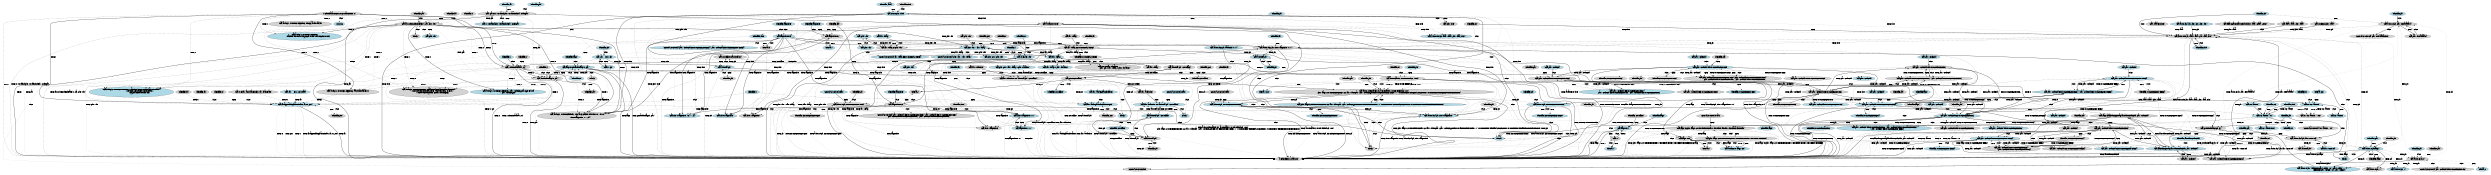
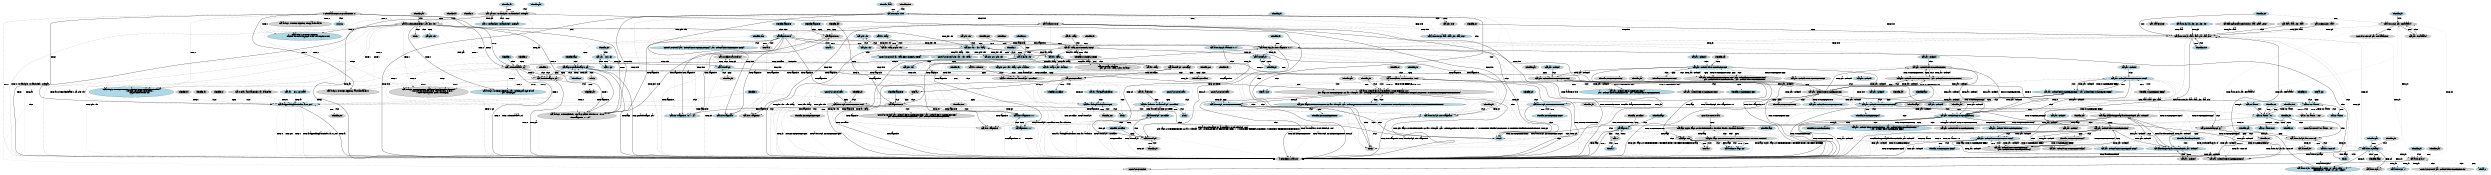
(557, 73) -> (557, 73)
(1113, 82) -> (925, 152)
(1332, 108) -> none
